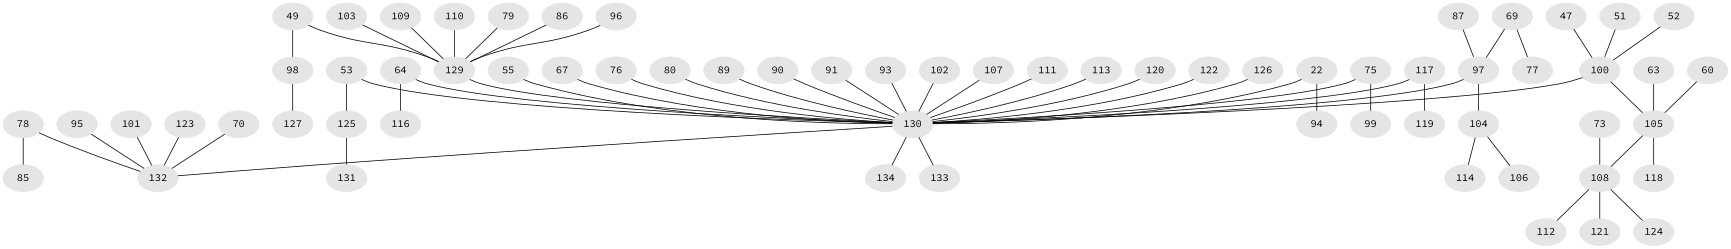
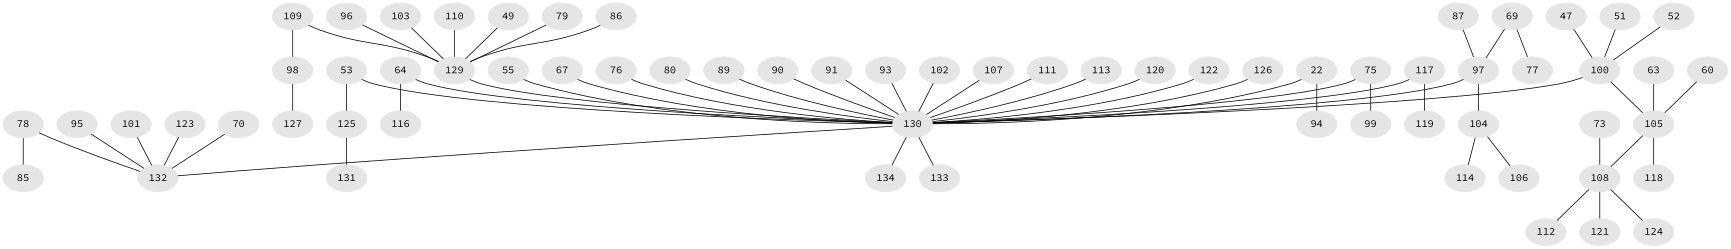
(293, 43) -> (293, 43)
